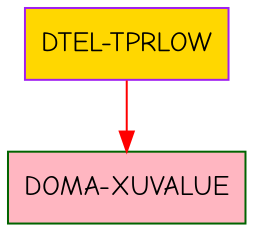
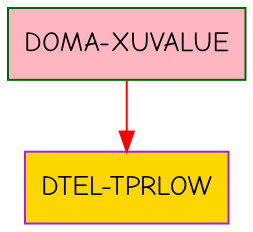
(127, 106) -> (127, 106)
